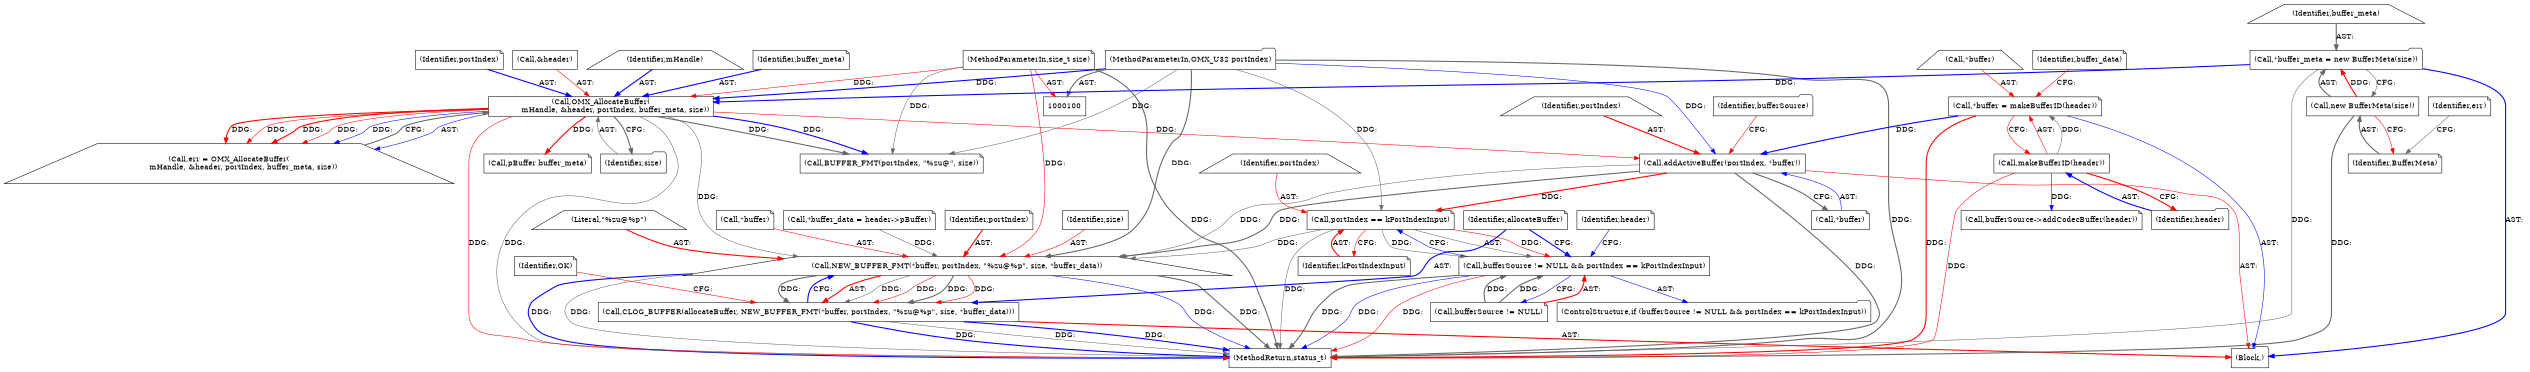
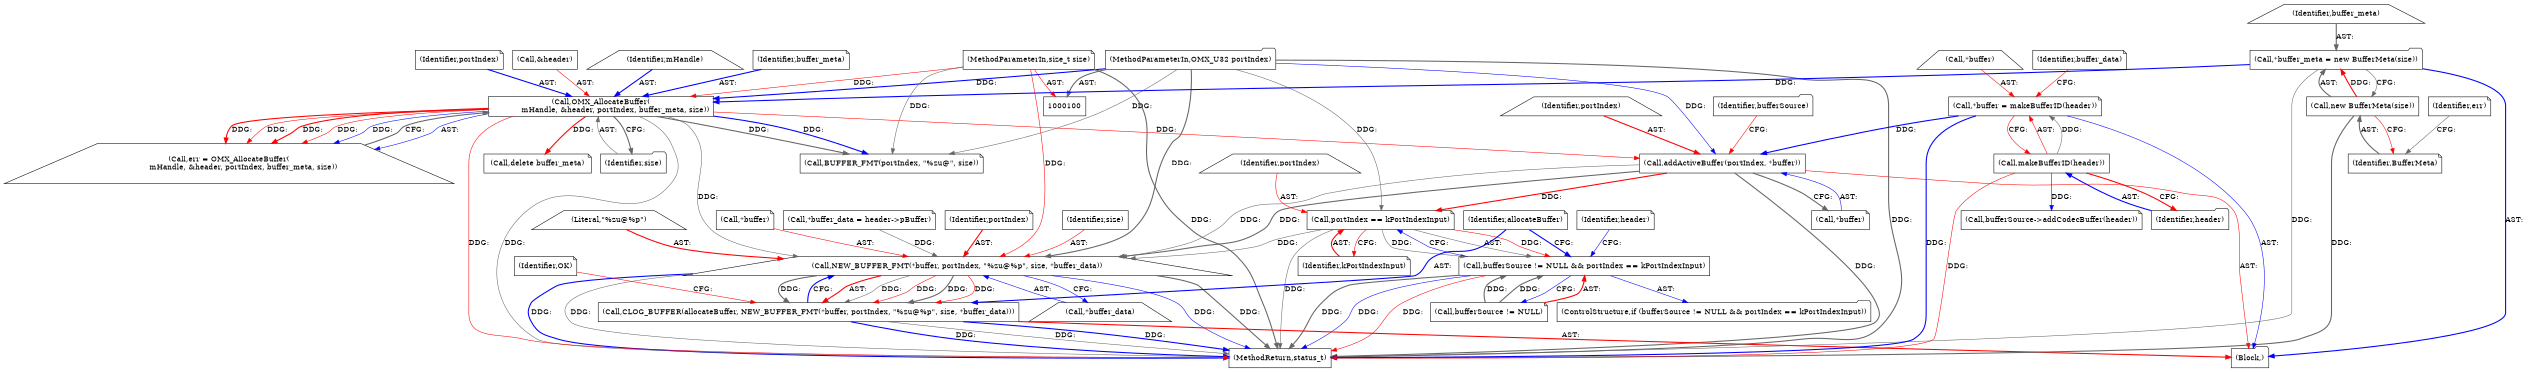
(538, 164) -> (538, 164)
none -> (1100, 312)
(1917, 336) -> (1917, 336)
